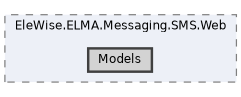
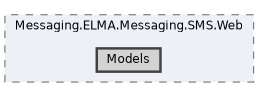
(121, 26) -> (129, 26)
